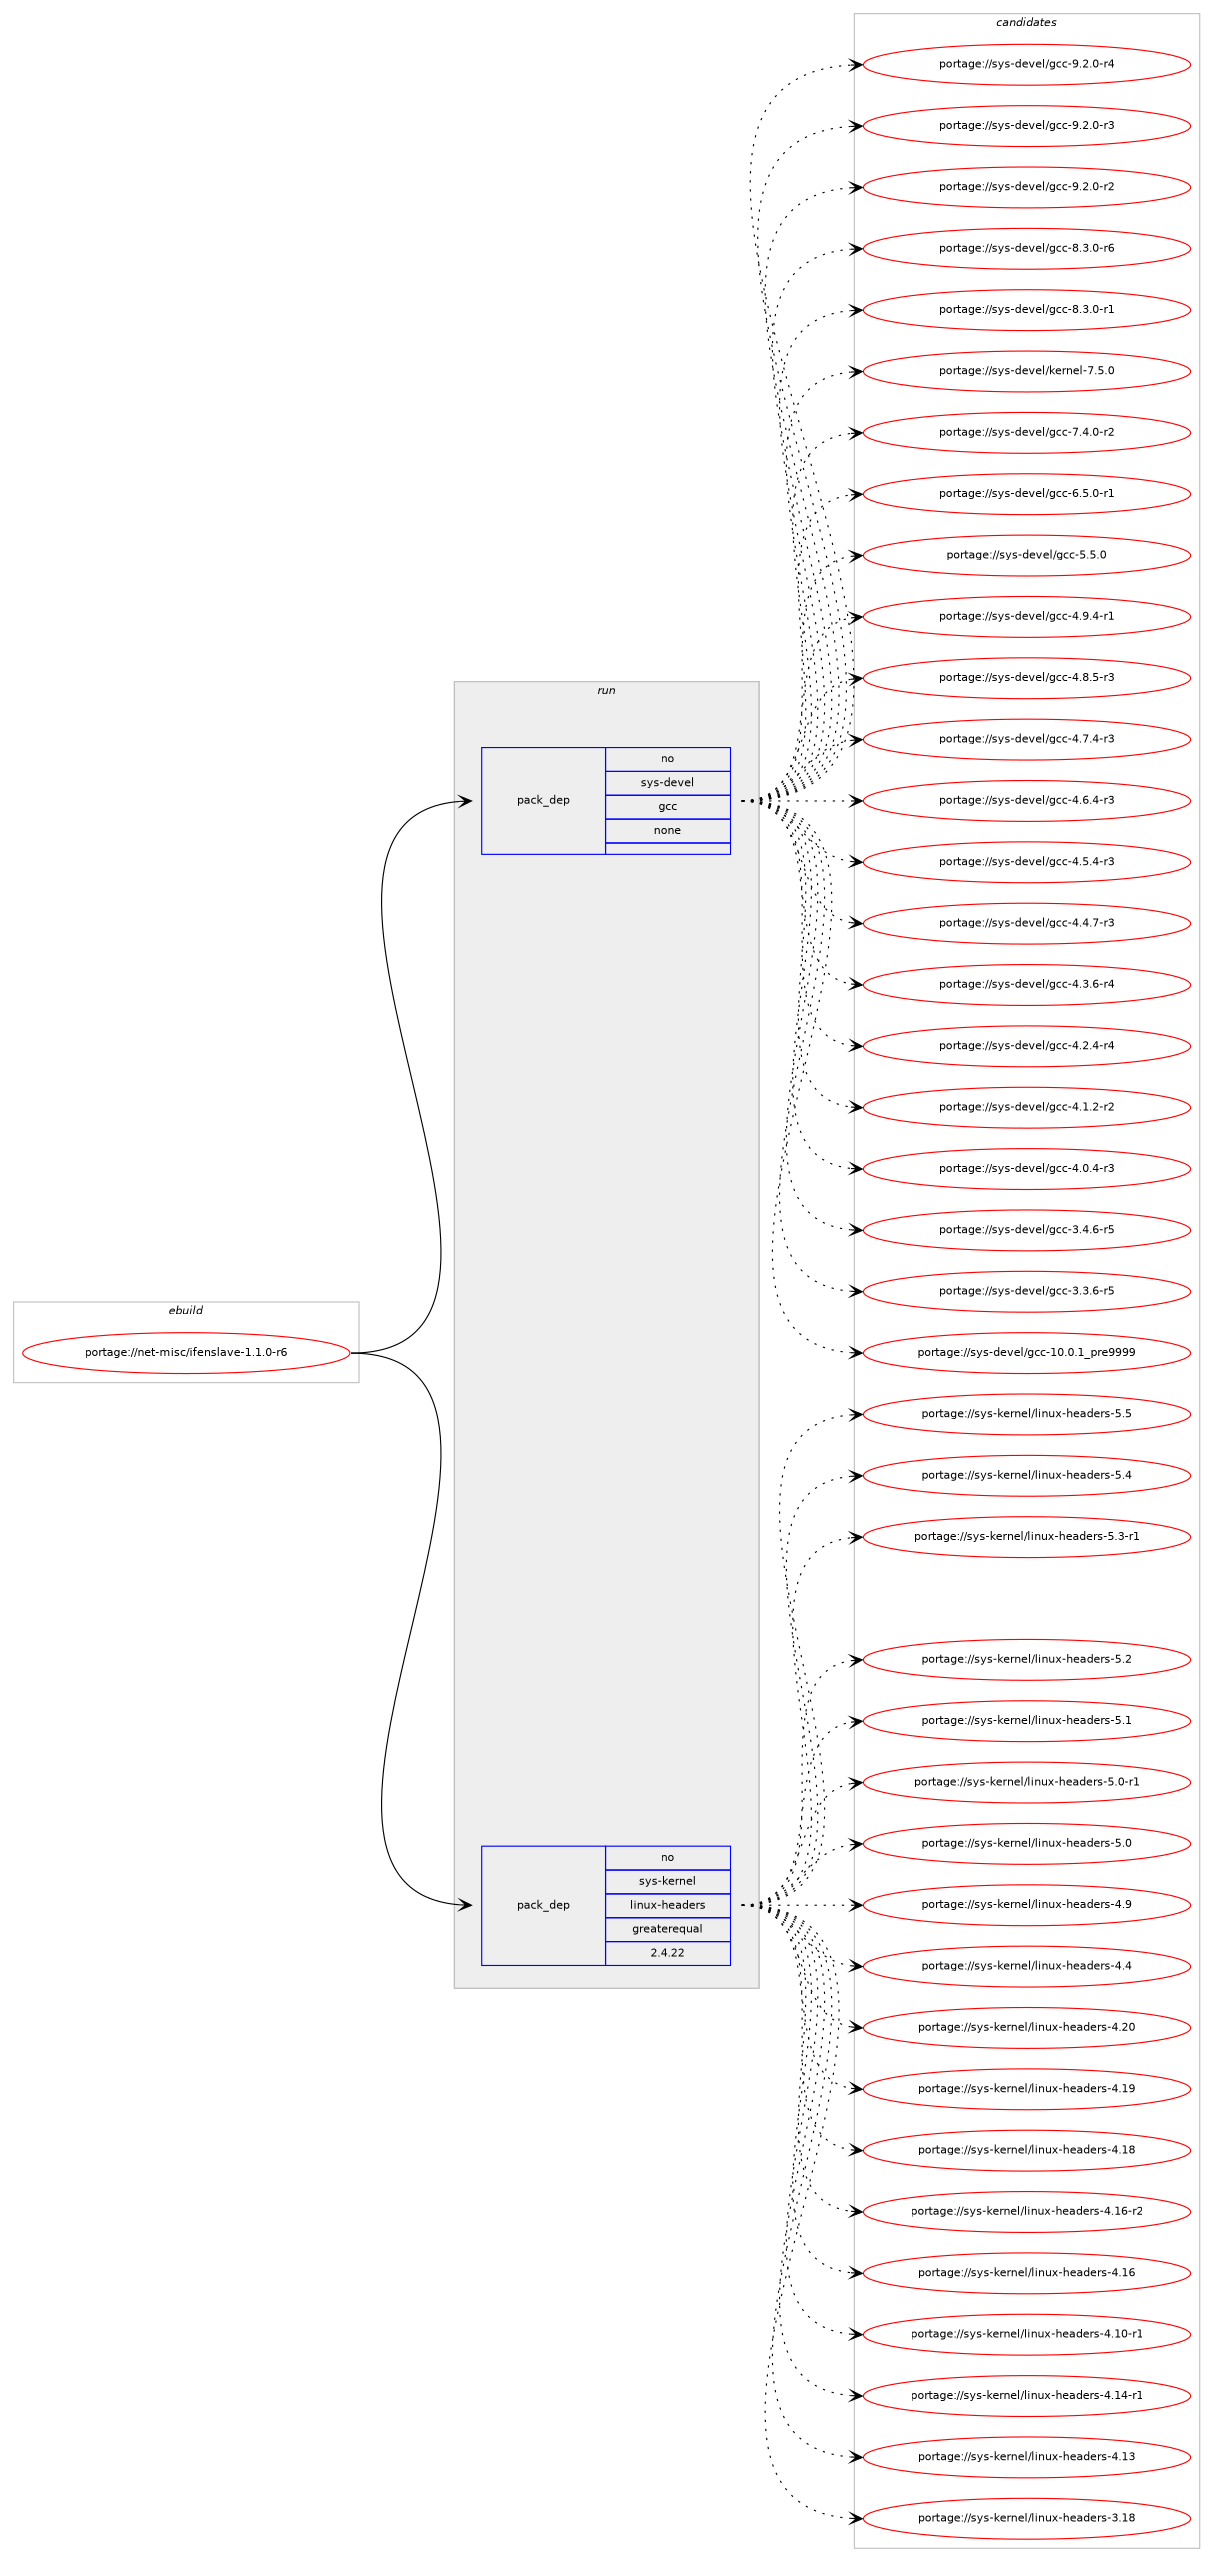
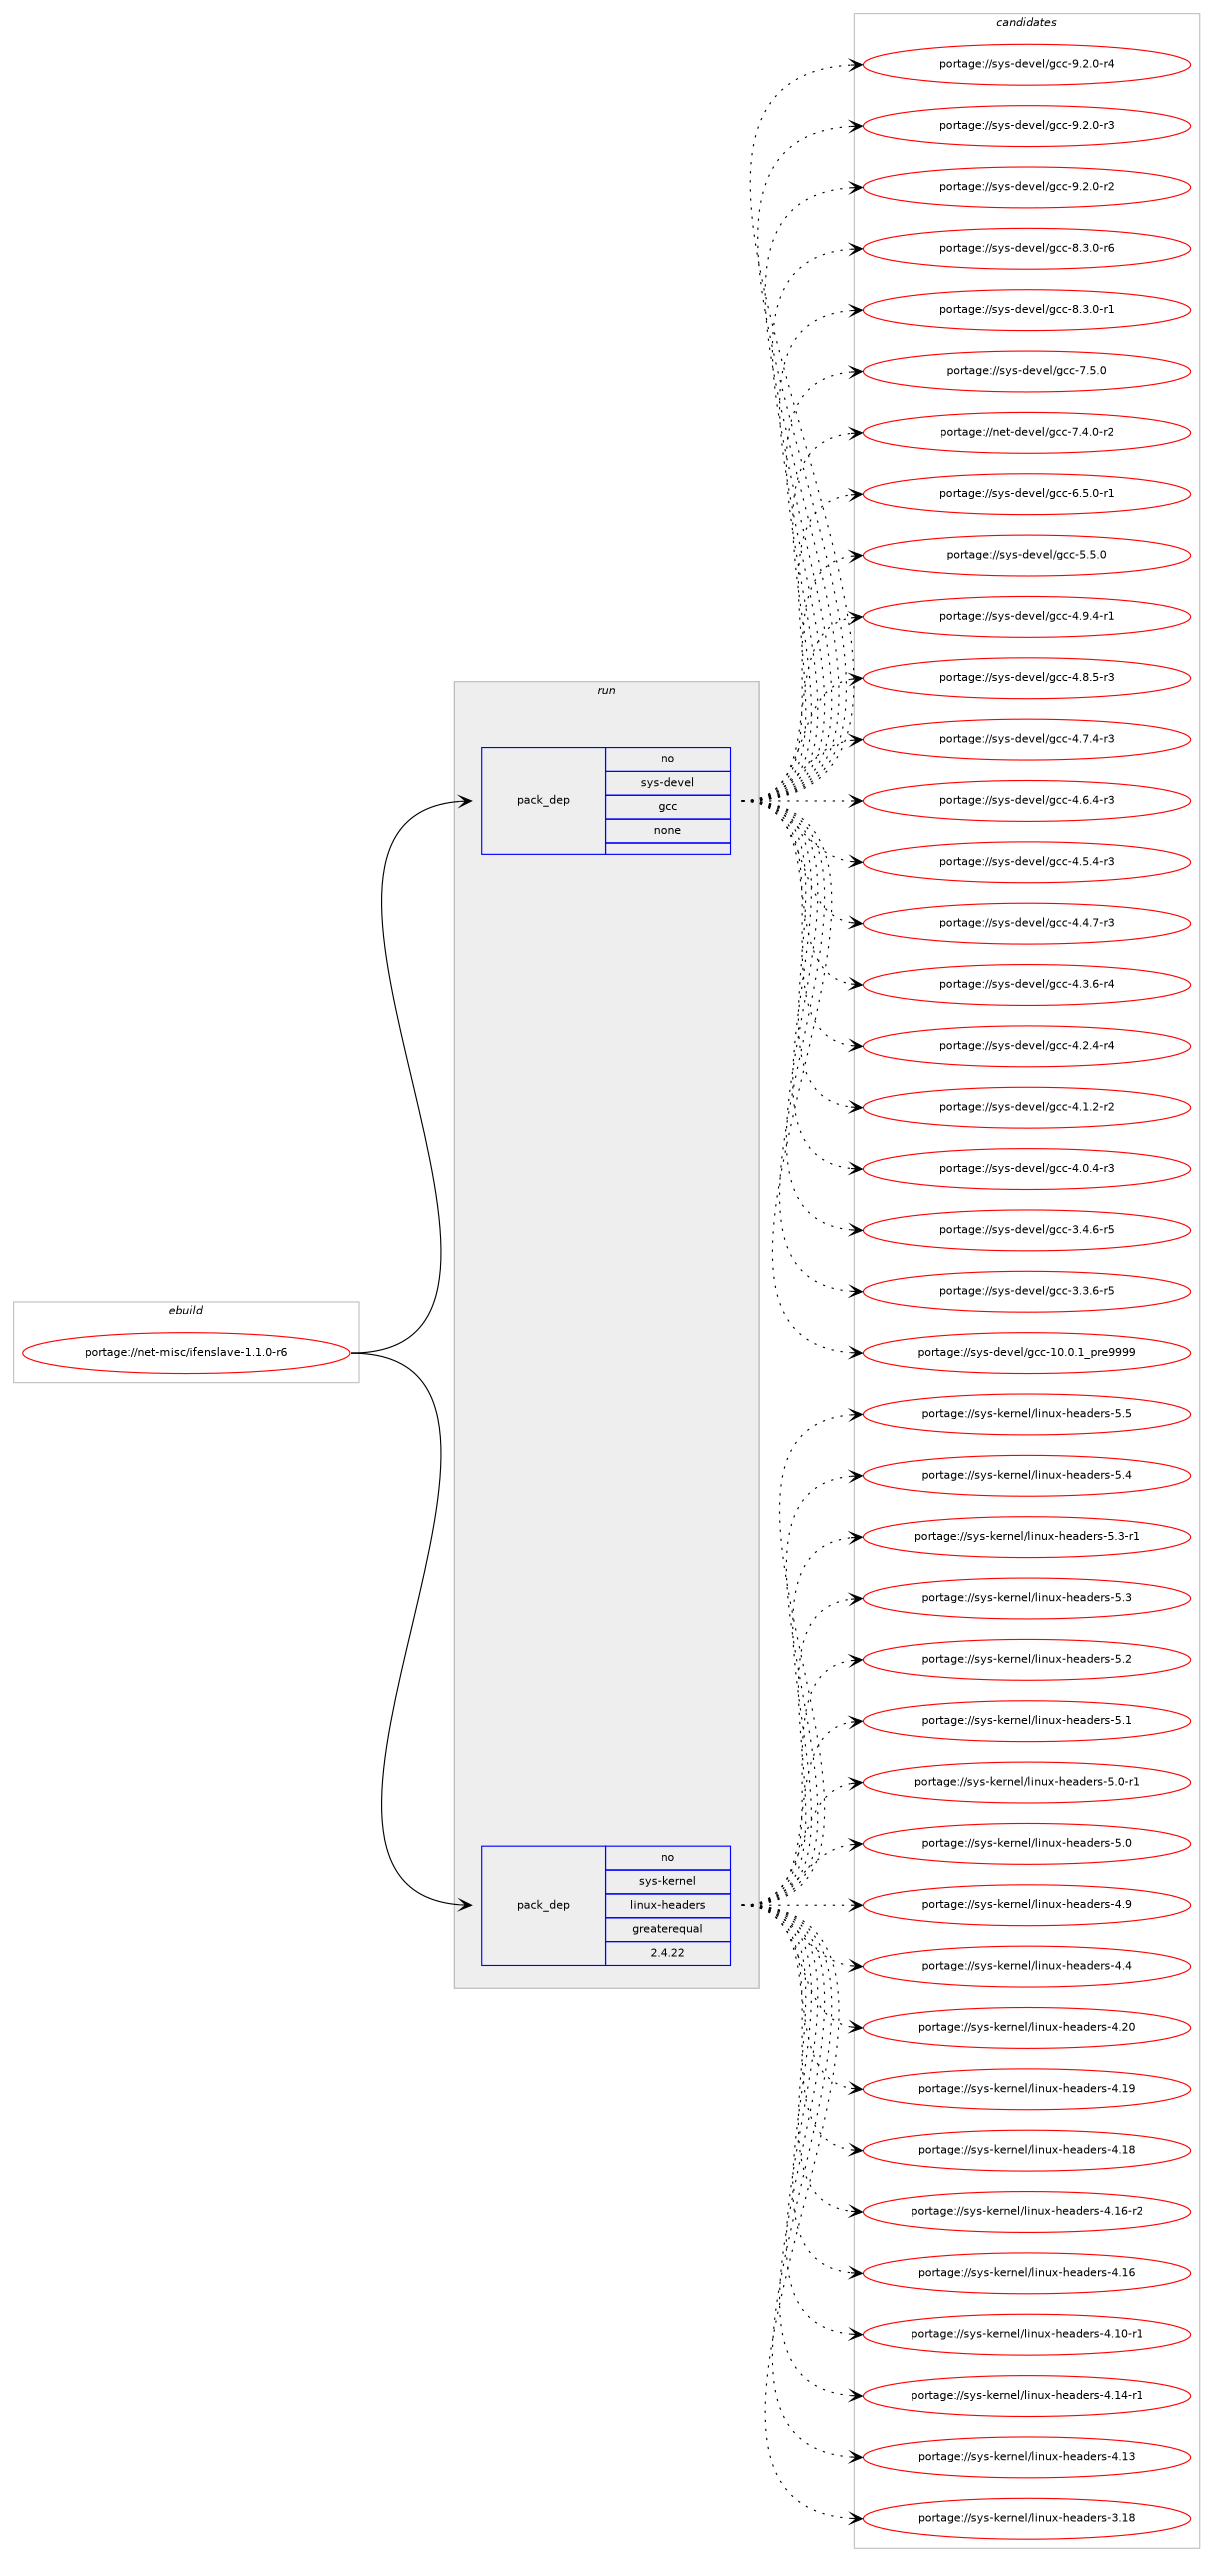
(1027, 372) -> (1027, 372)
(1027, 433) -> (1027, 433)
none -> (1027, 1599)
